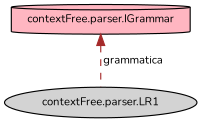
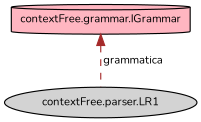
(101, 19) -> (101, 19)
